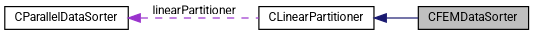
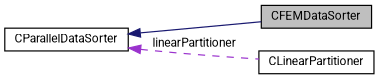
(402, 18) -> (201, 27)
